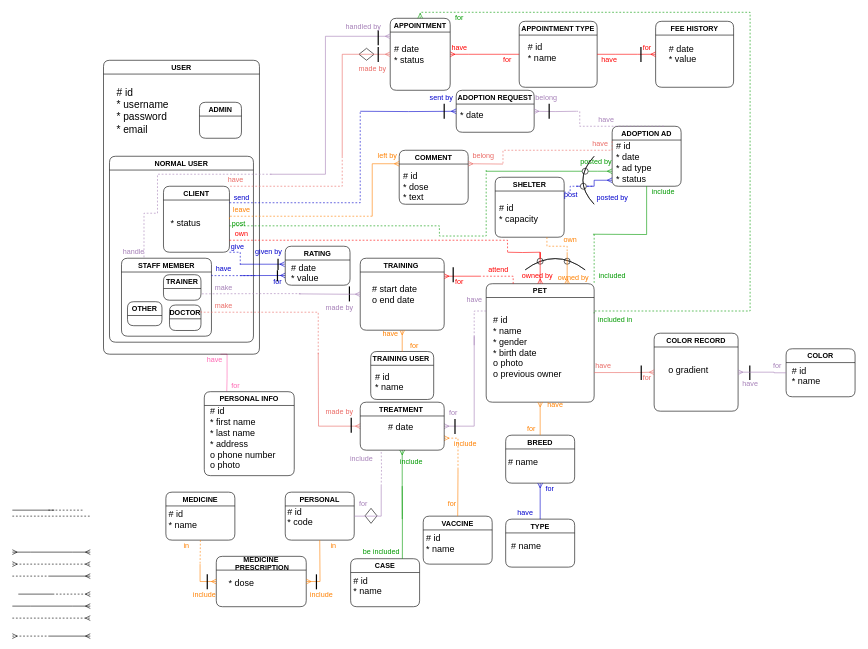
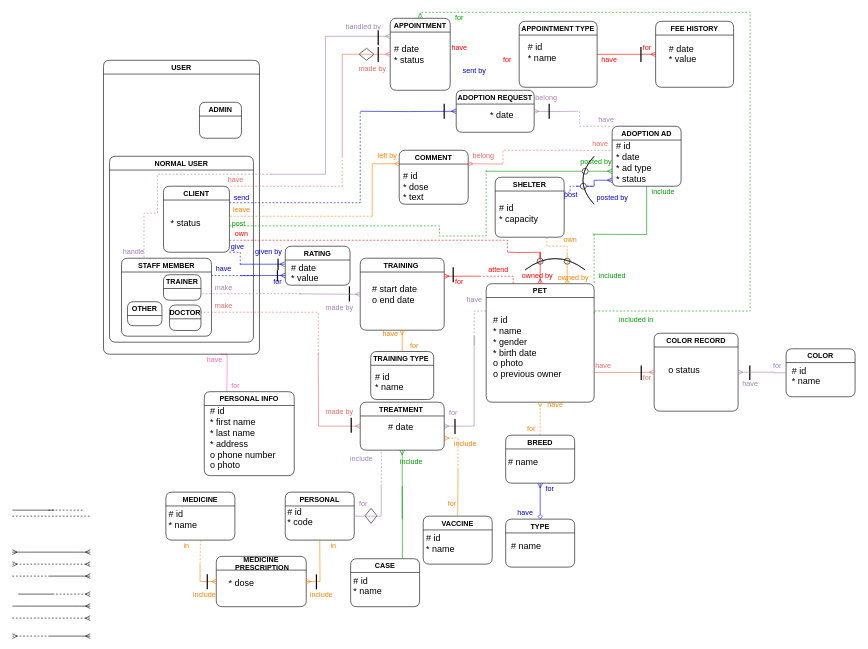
(485, 54) -> none
(441, 98) -> (474, 71)
(474, 114) -> (504, 114)
(146, 117) -> none
(615, 320) -> (636, 320)
(402, 359) -> (402, 359)
(687, 370) -> (684, 370)
(540, 419) -> (540, 419)
(540, 516) -> (540, 514)
(381, 552) -> none
